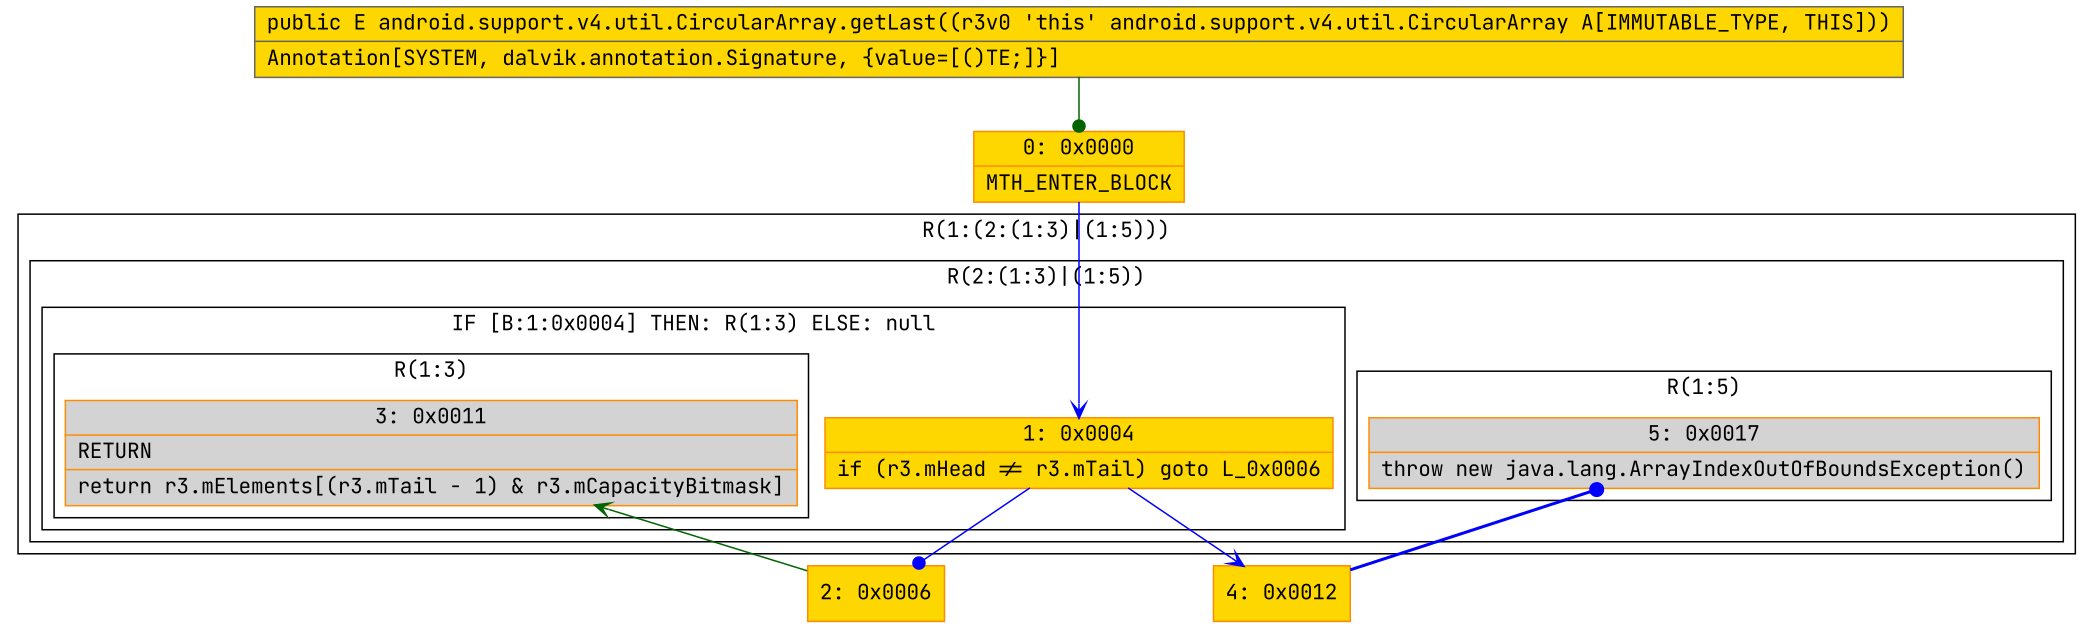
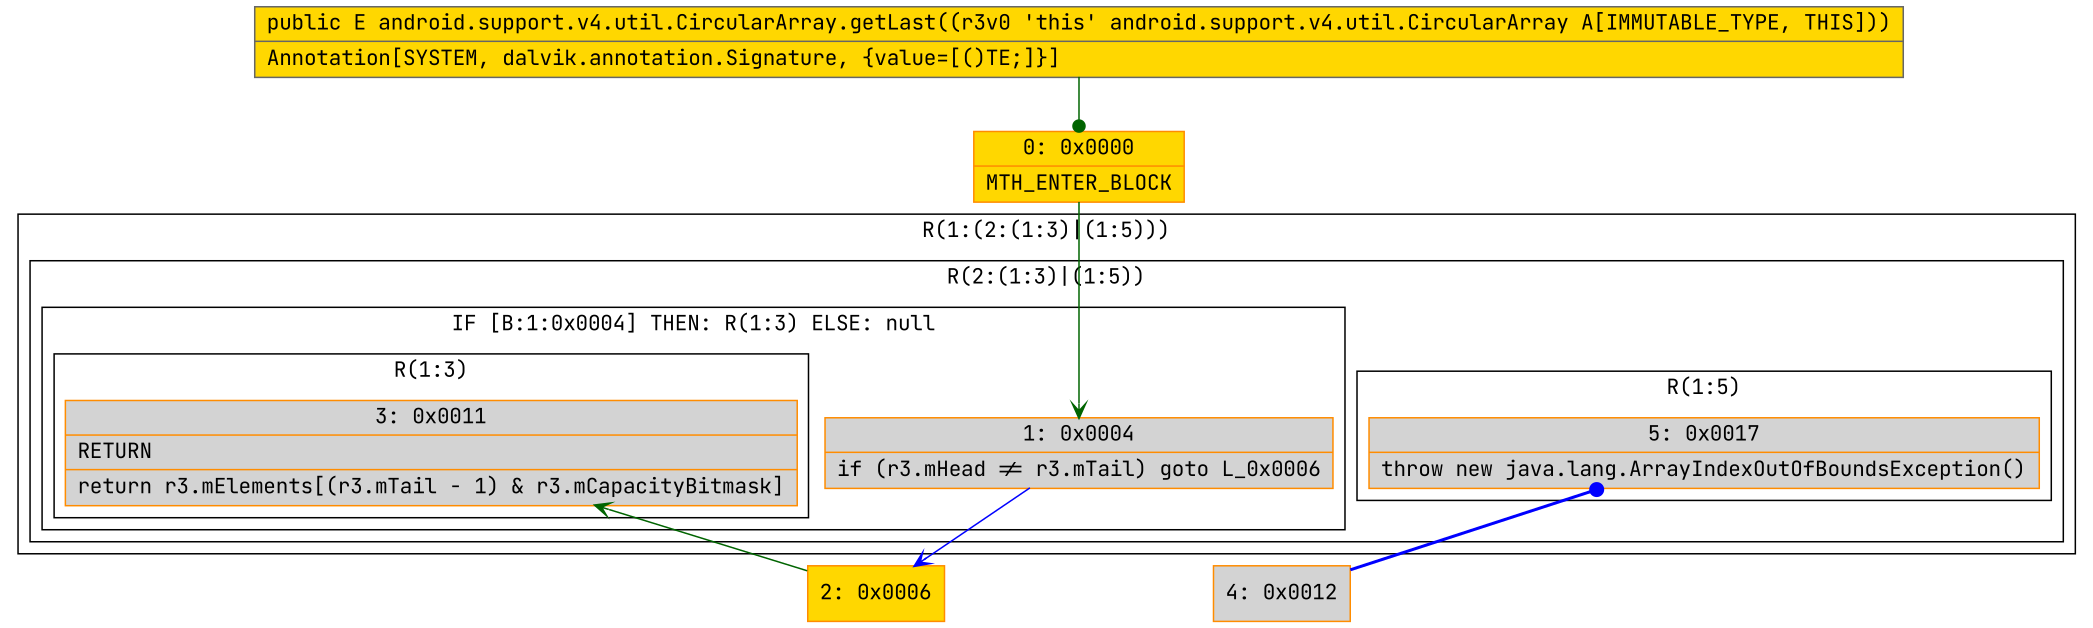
(1079, 298) -> (1079, 298)
(1079, 453) -> (1079, 453)
(1175, 519) -> none
(982, 520) -> (982, 520)
(1282, 594) -> (1282, 594)
